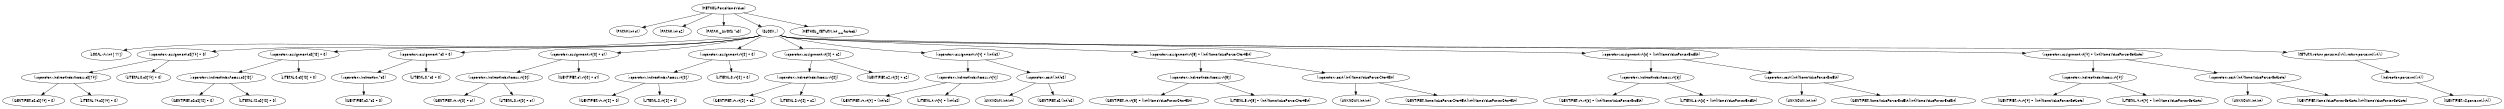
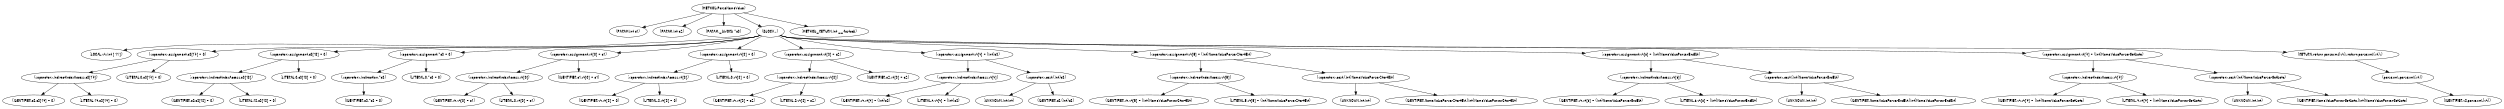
(2403, 78) -> (2403, 78)
